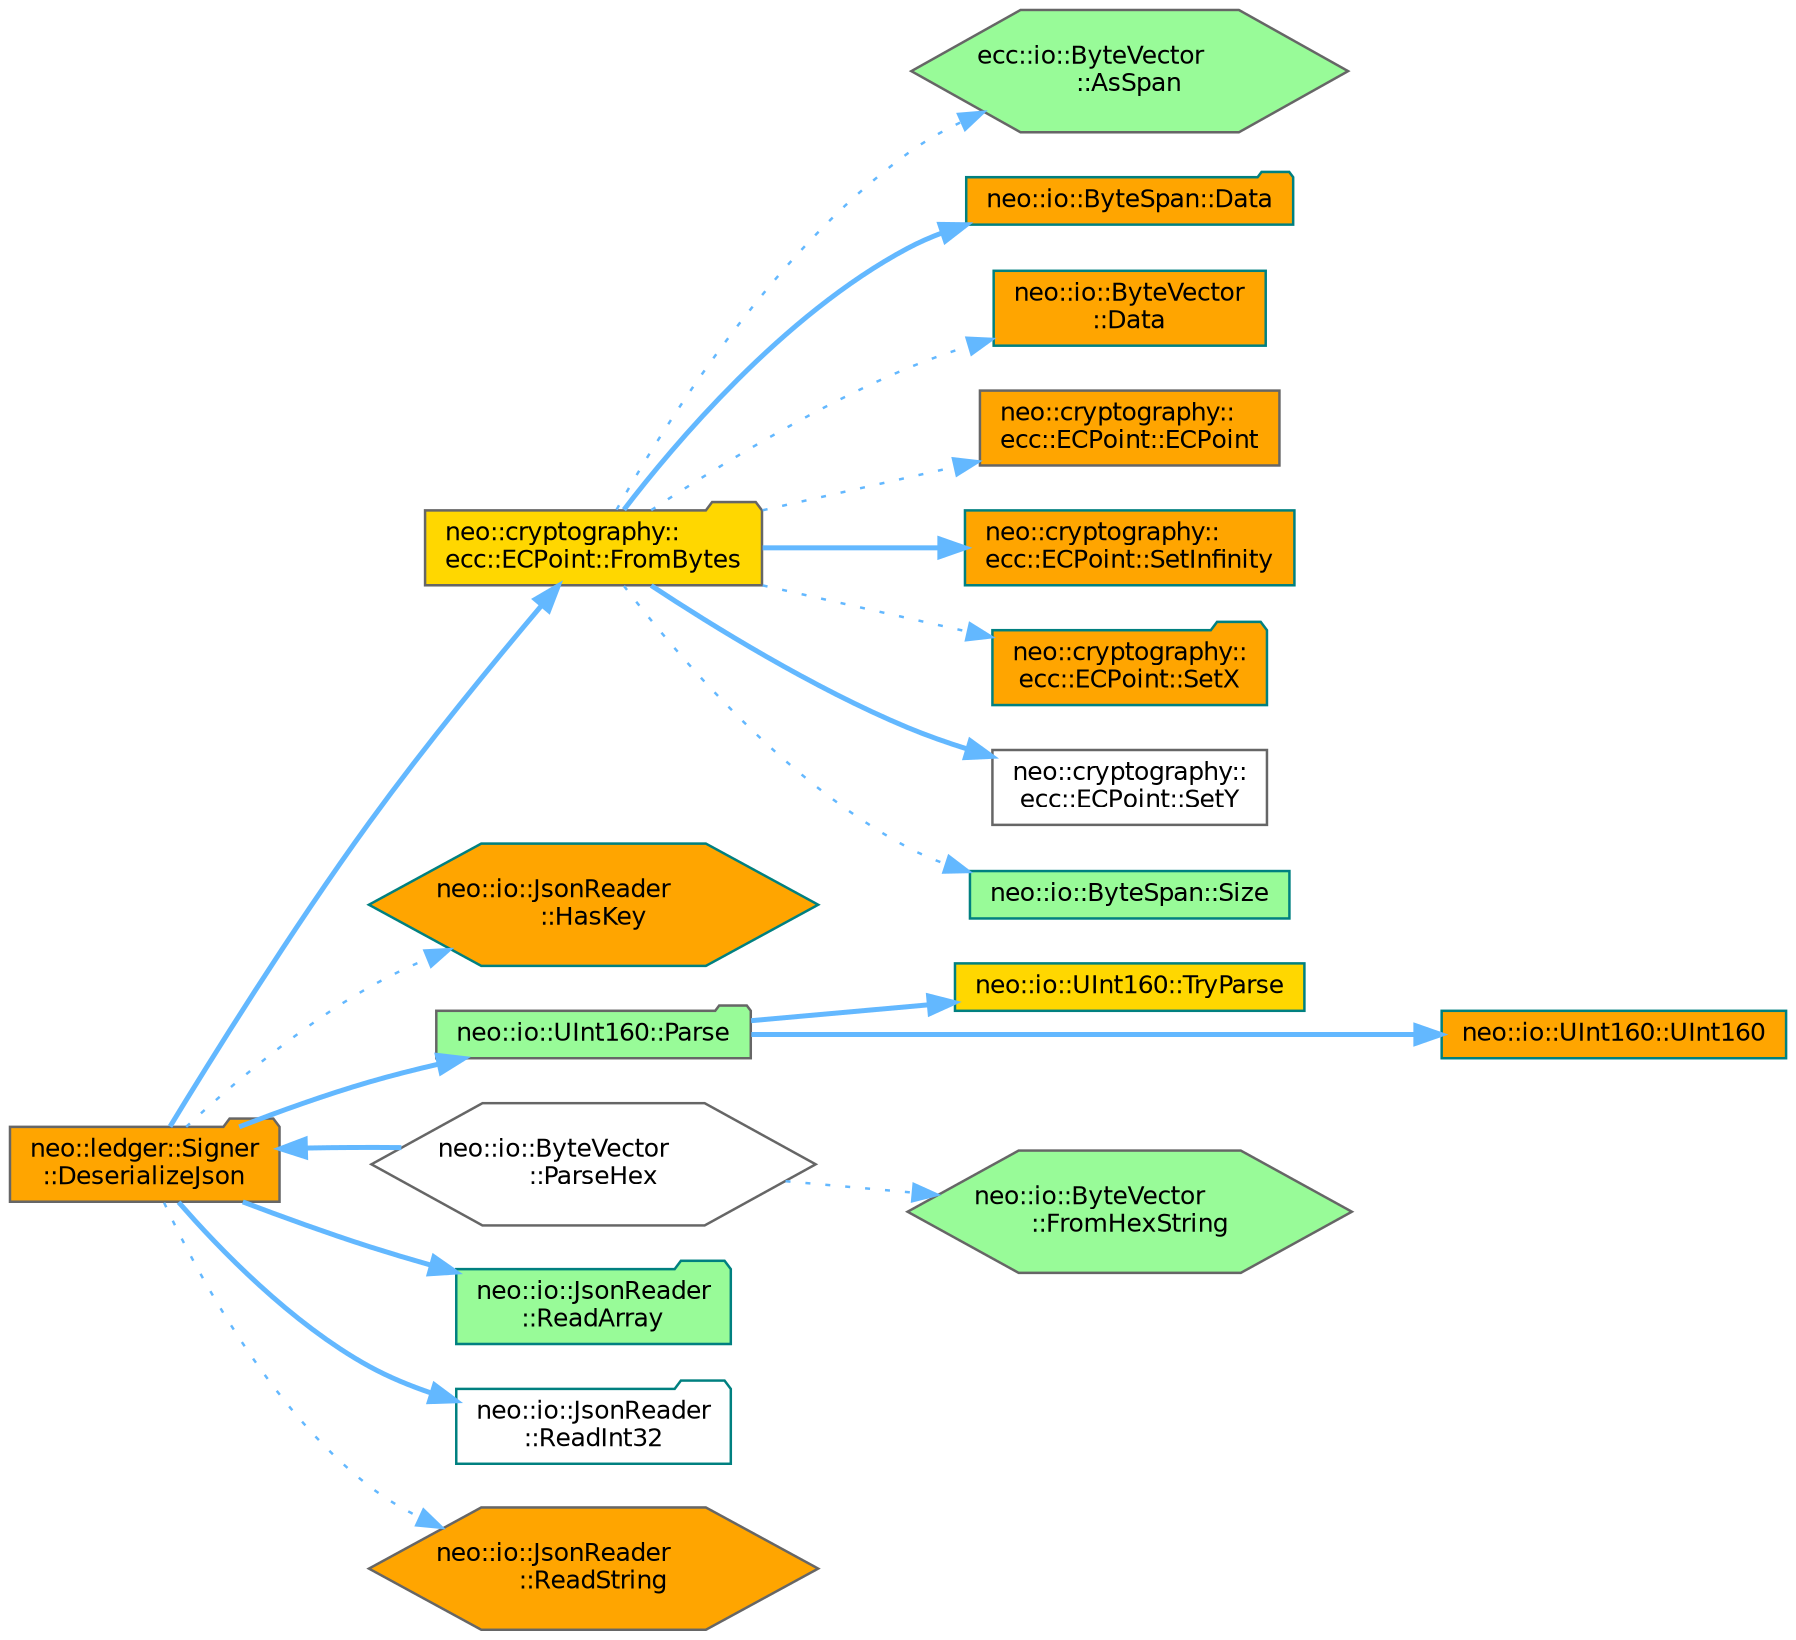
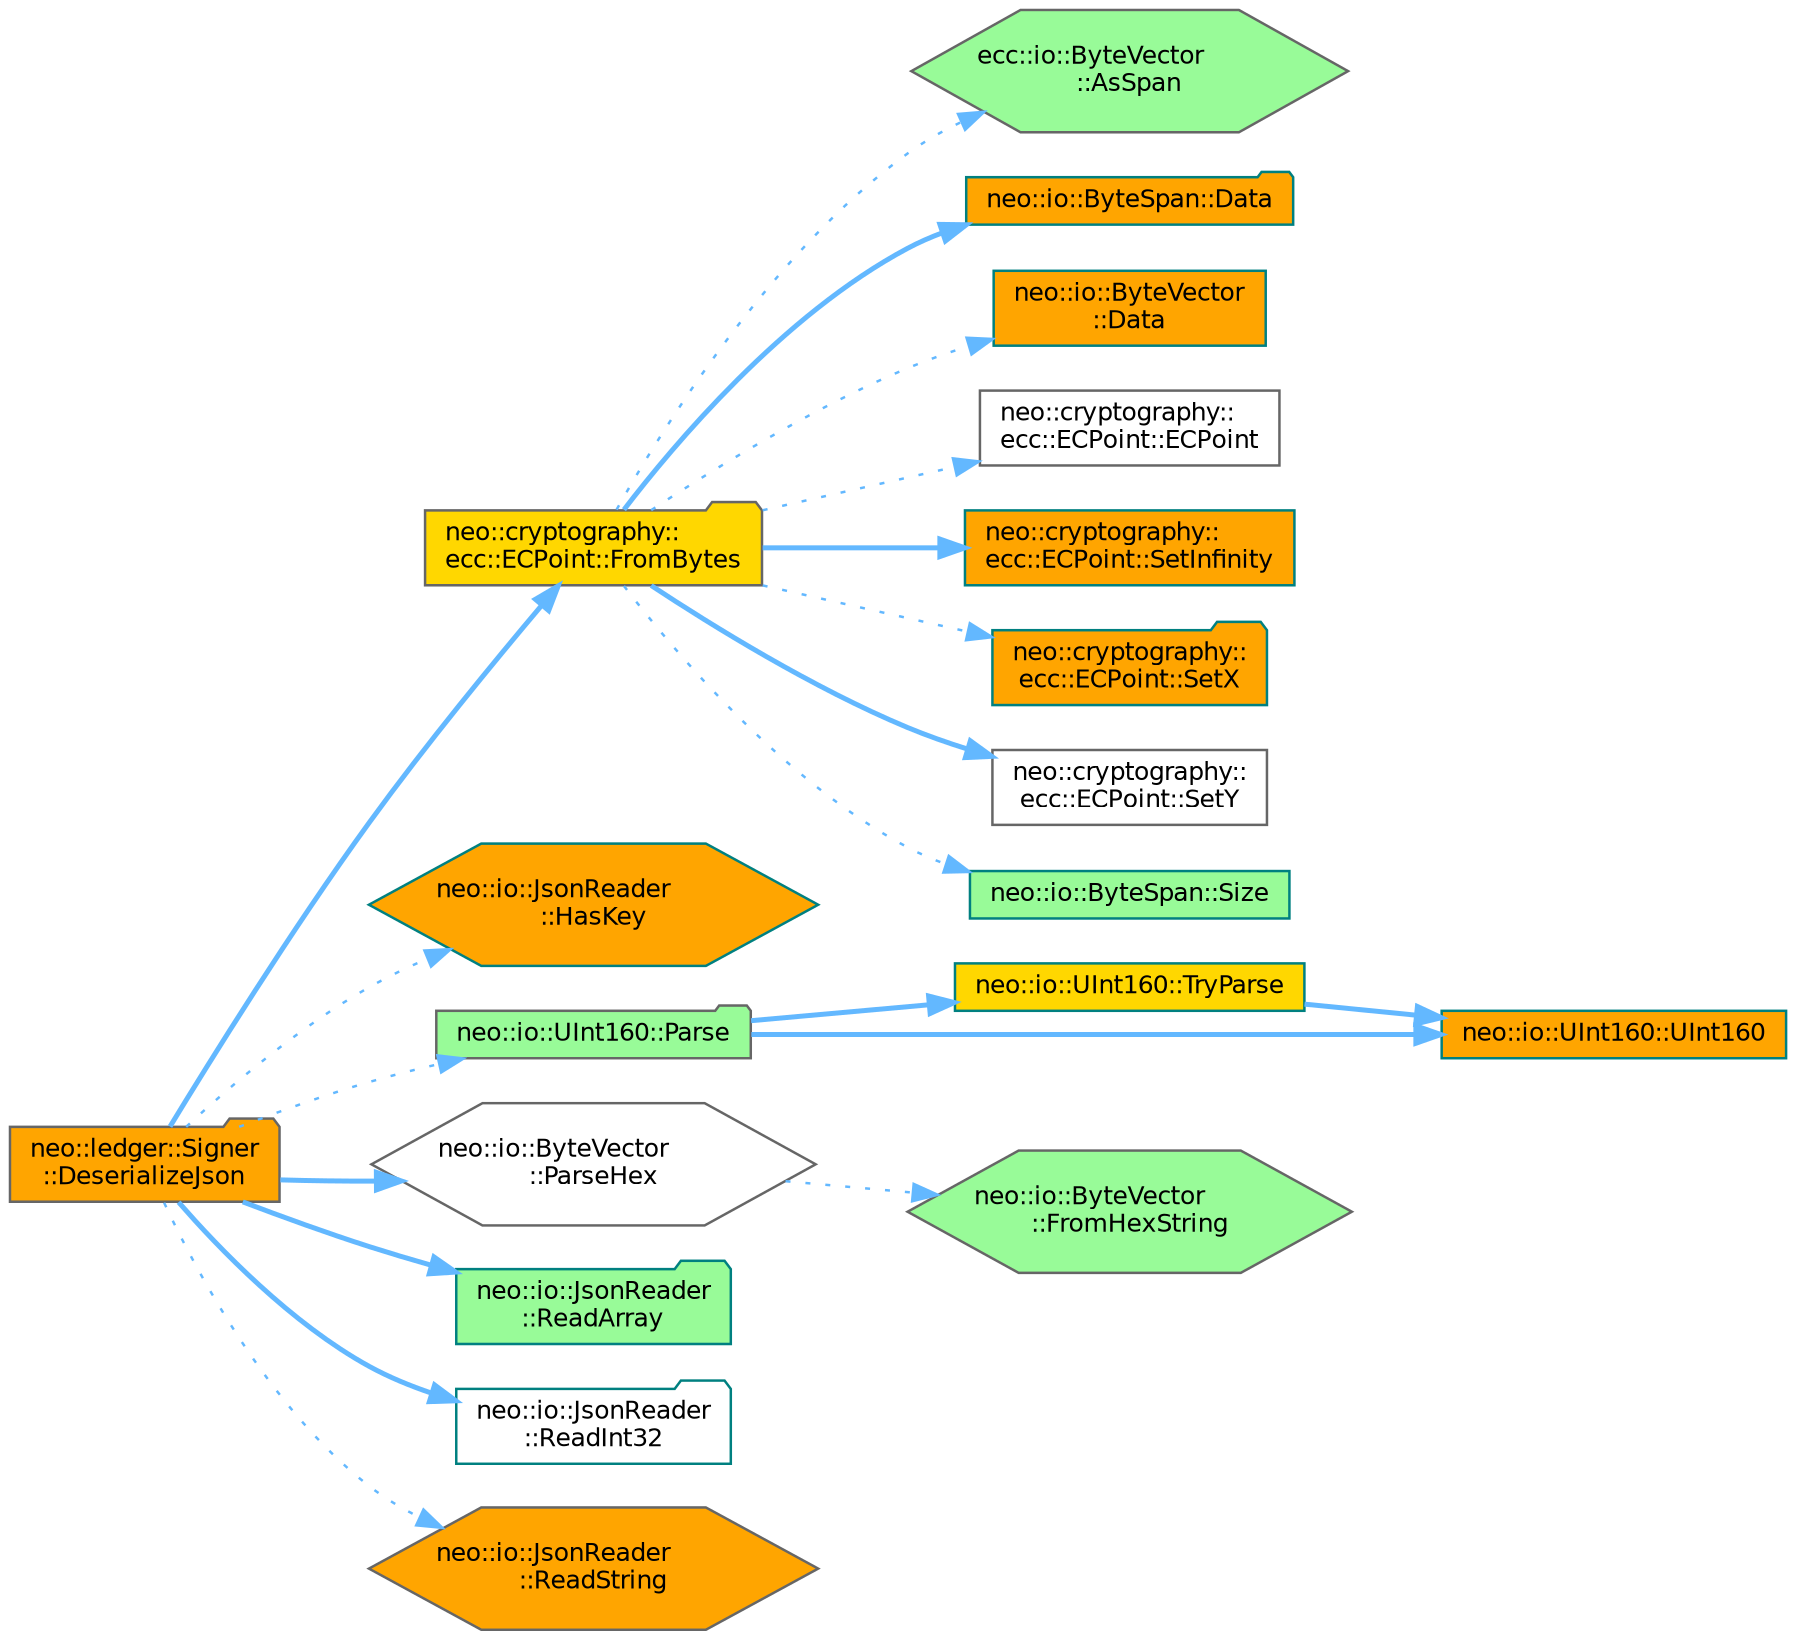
(1130, 428) -> (1130, 428)
none -> (1360, 1010)
(338, 1092) -> (338, 1092)
(354, 1147) -> (328, 1181)
